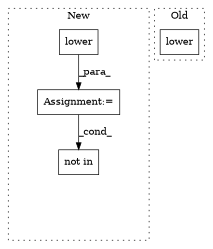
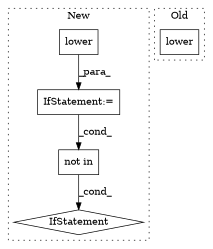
(79, 102) -> (79, 102)
none -> (79, 222)
